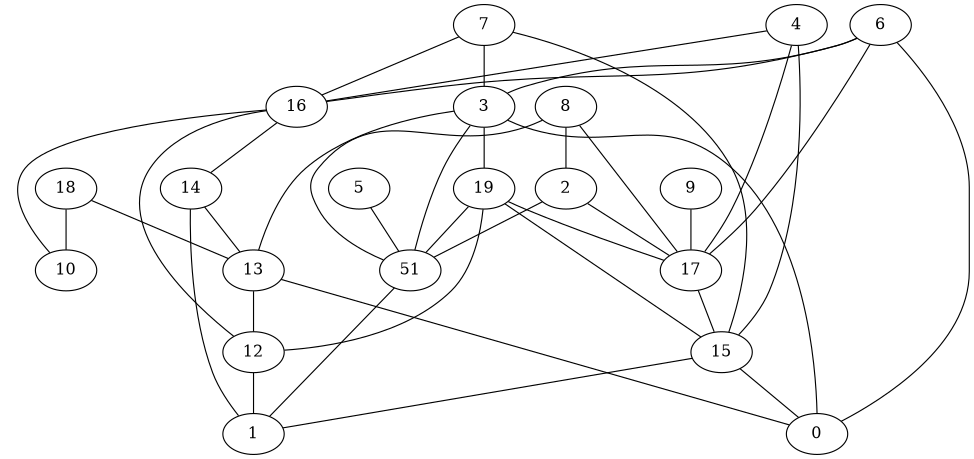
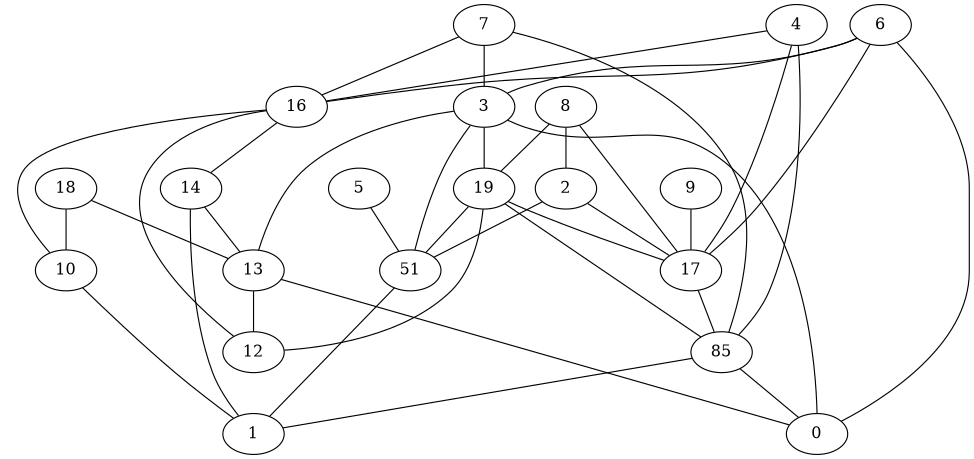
(398, 131) -> (525, 148)
(722, 352) -> (722, 352)
(254, 393) -> (156, 356)
